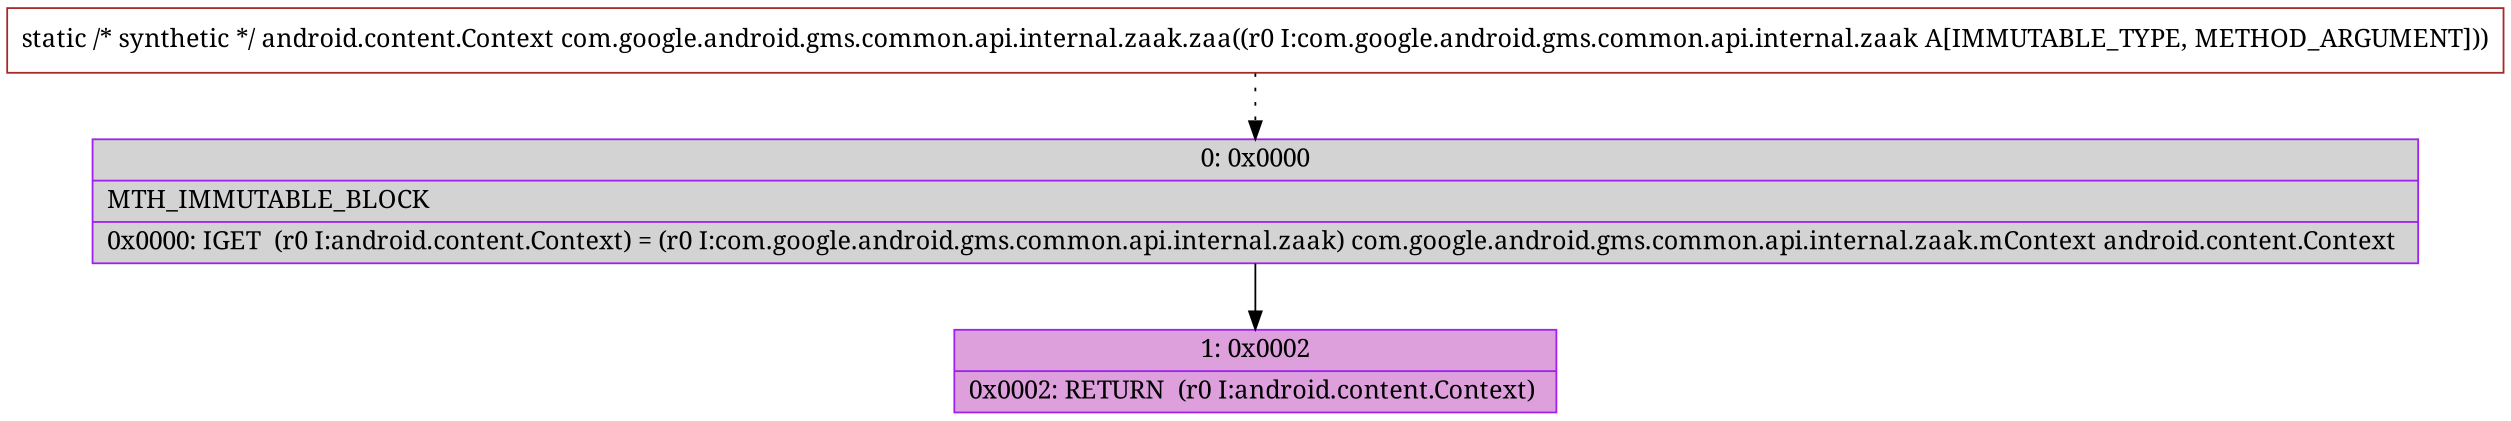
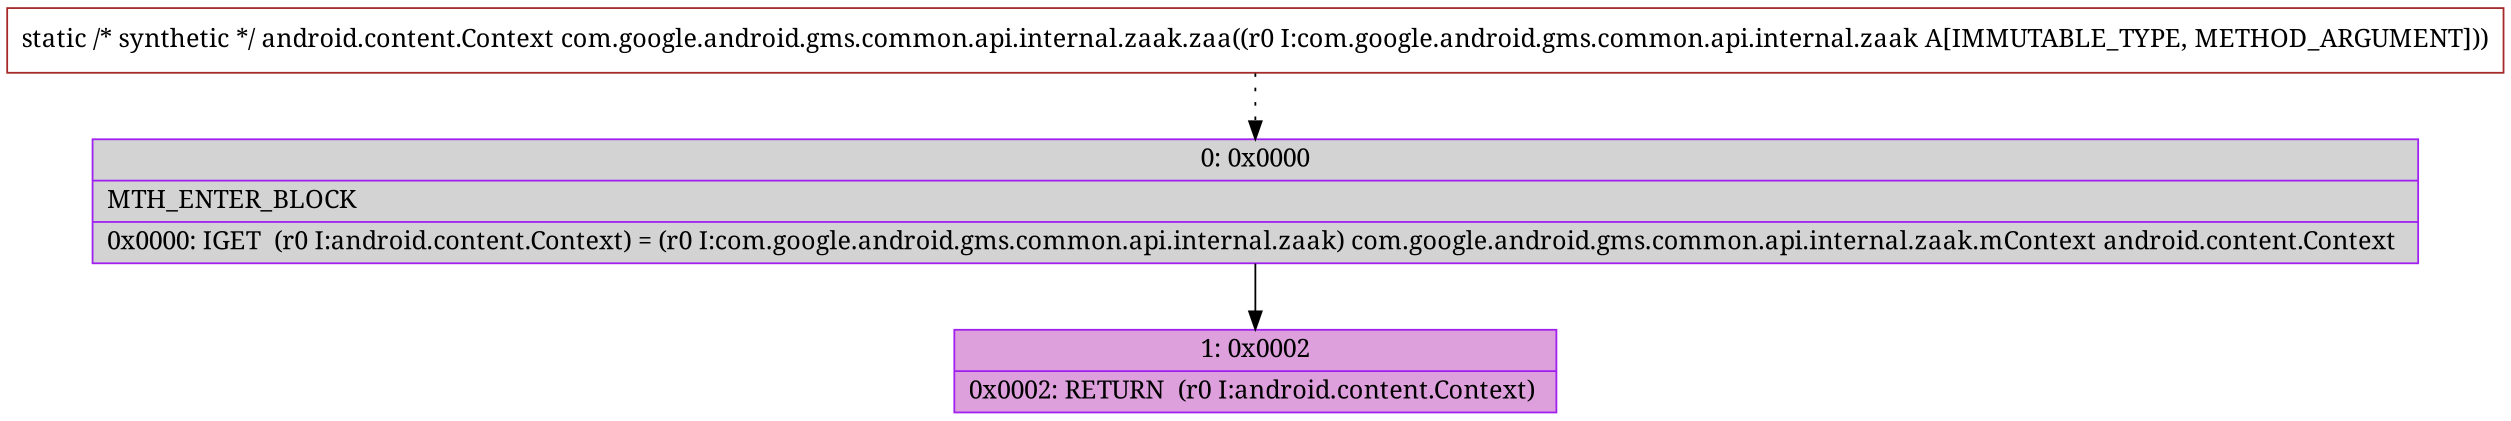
(269, 200) -> (232, 200)
